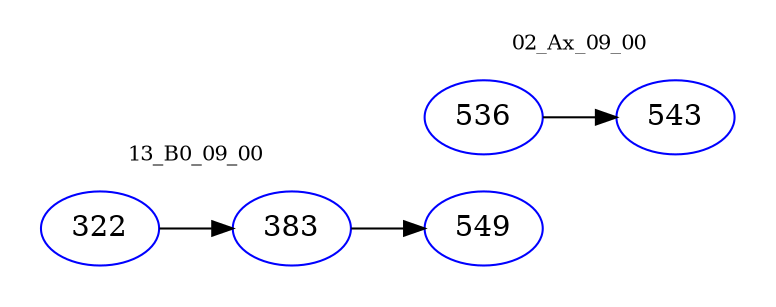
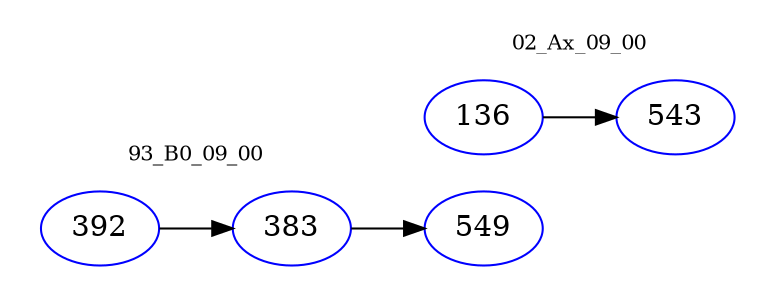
(484, 117) -> (484, 117)
(196, 155) -> (196, 155)
(100, 228) -> (100, 228)
